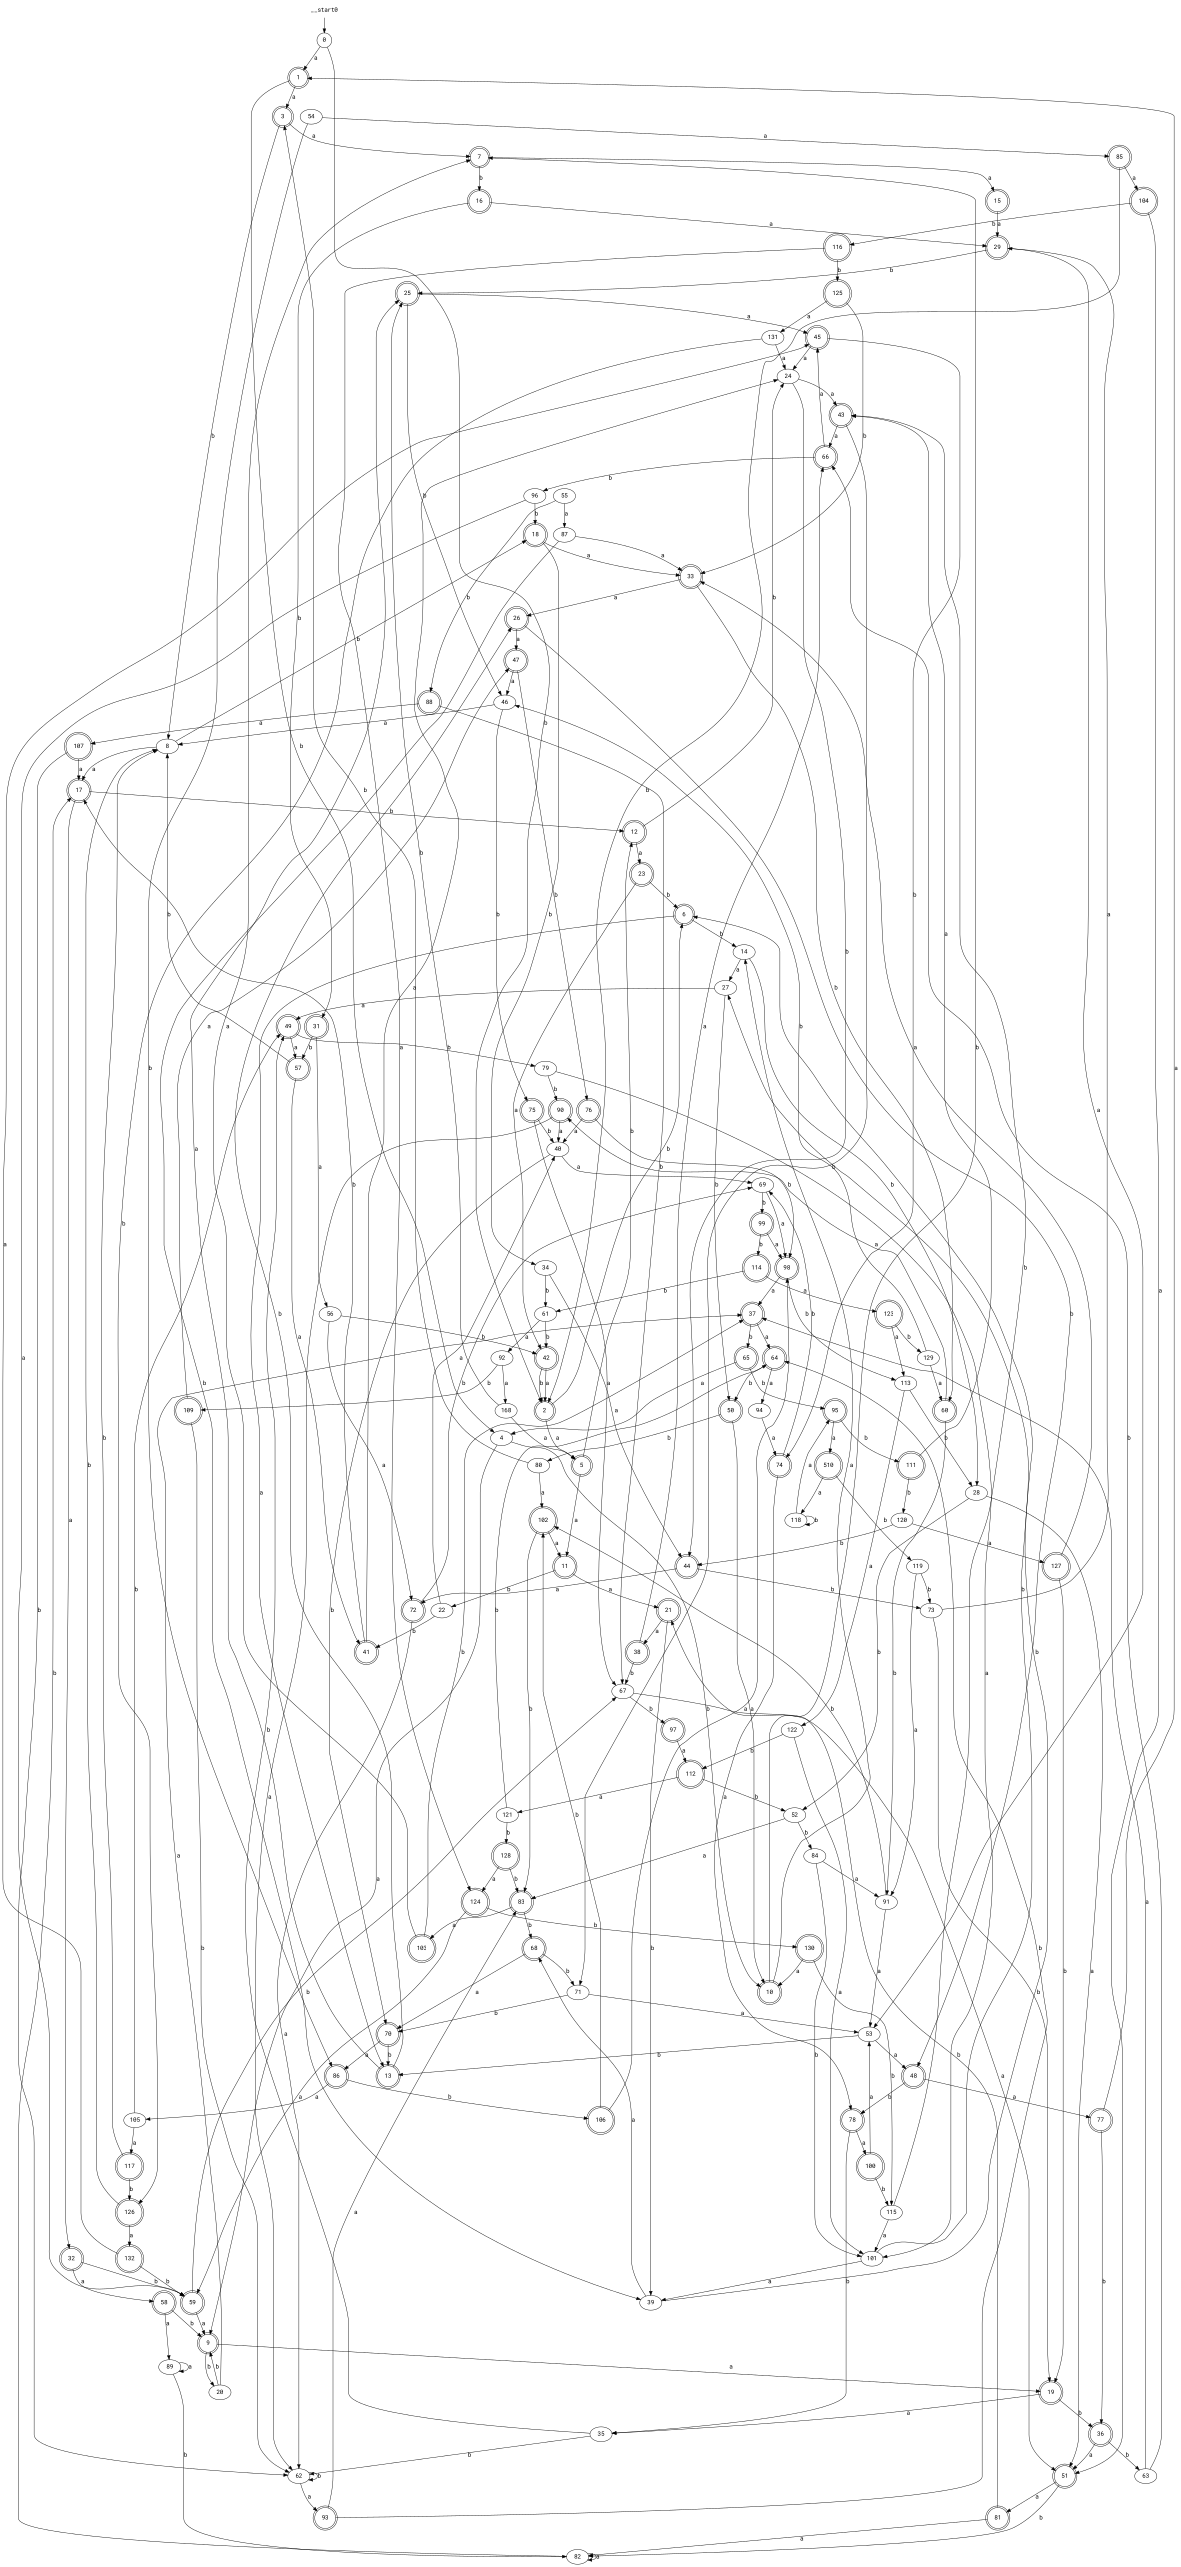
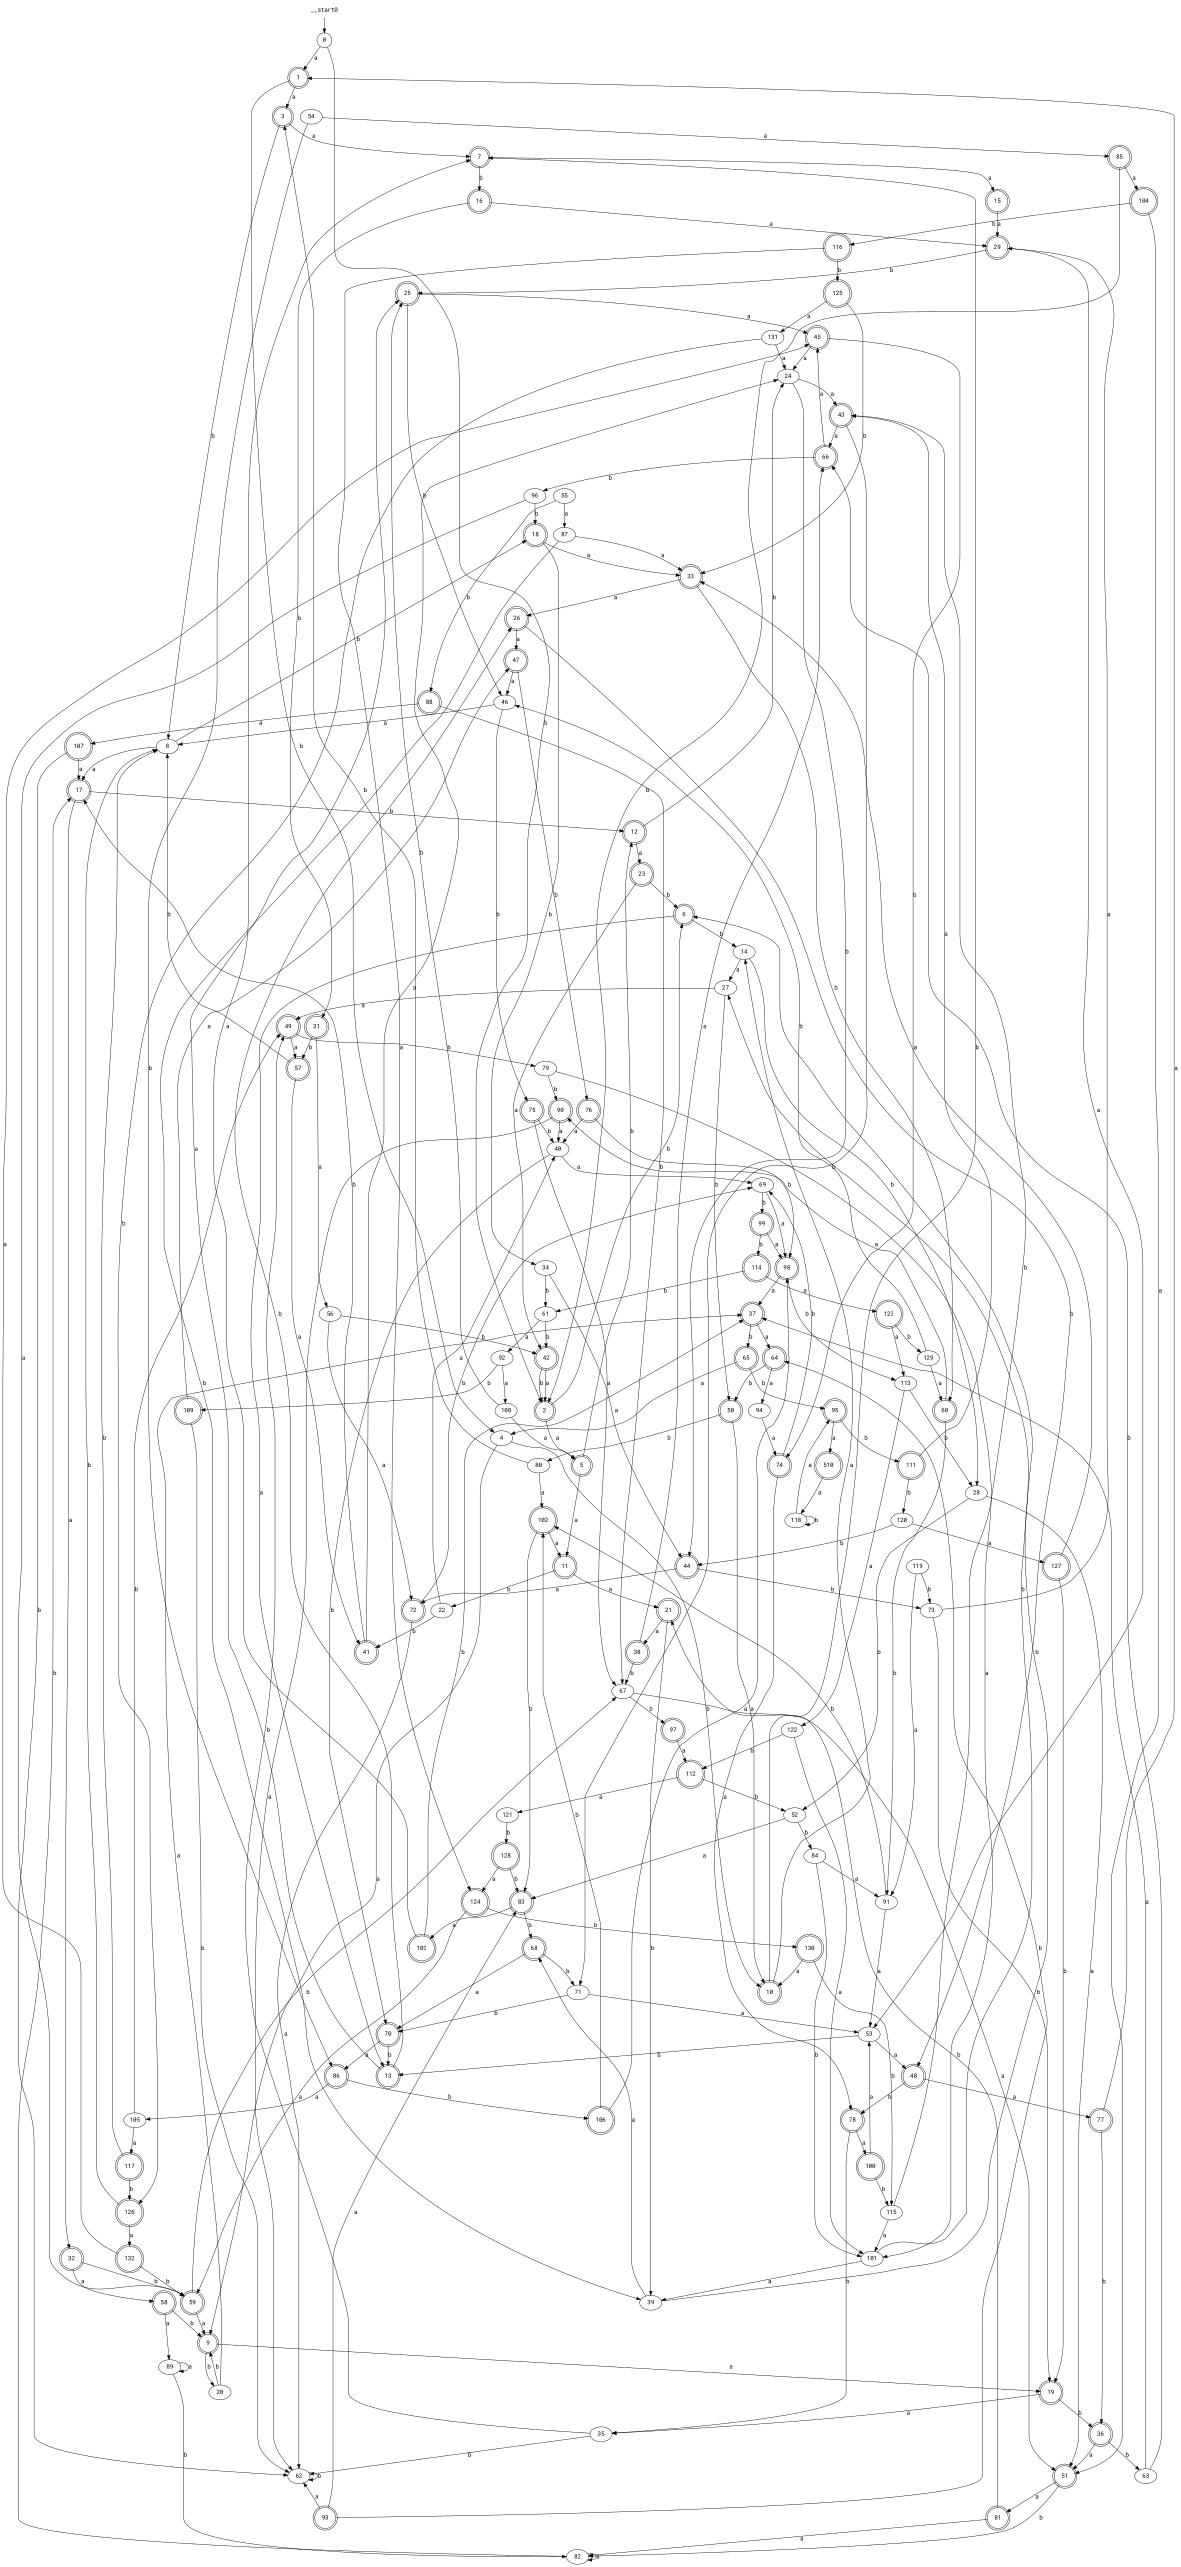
(506, 1411) -> (506, 1411)
(505, 1500) -> none
(870, 1518) -> none
(306, 2497) -> (313, 2497)
